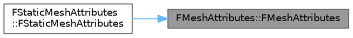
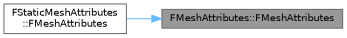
(68, 19) -> (65, 19)
